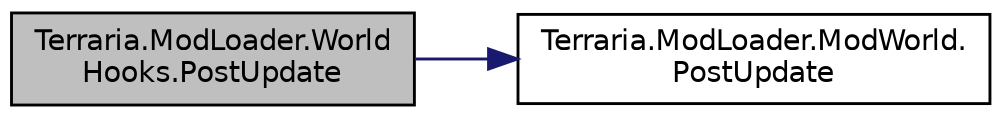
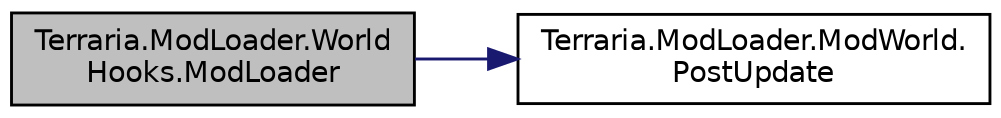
(213, 59) -> (213, 59)
